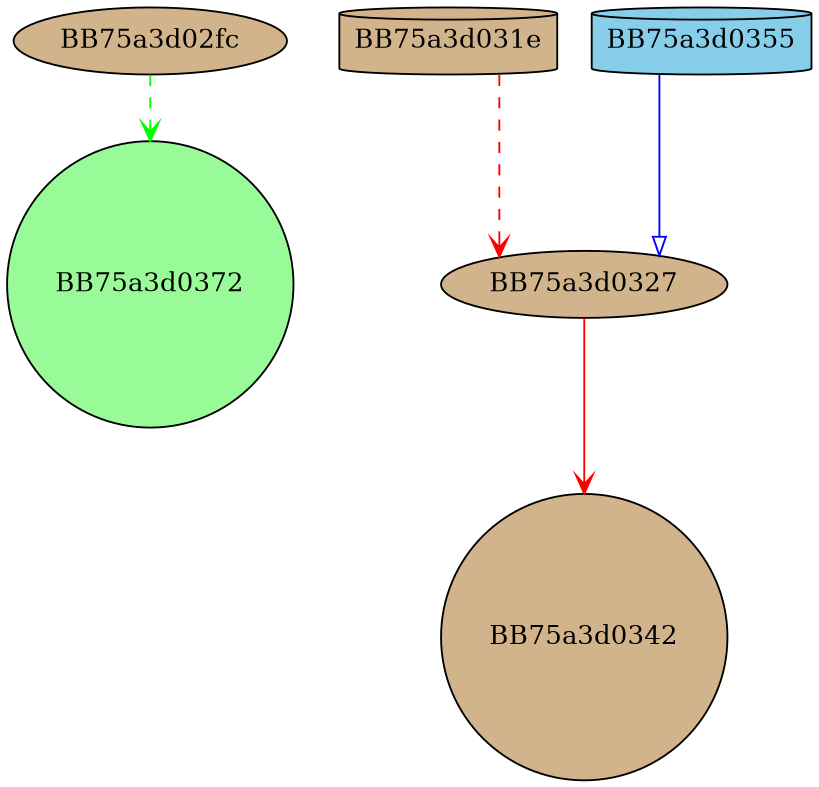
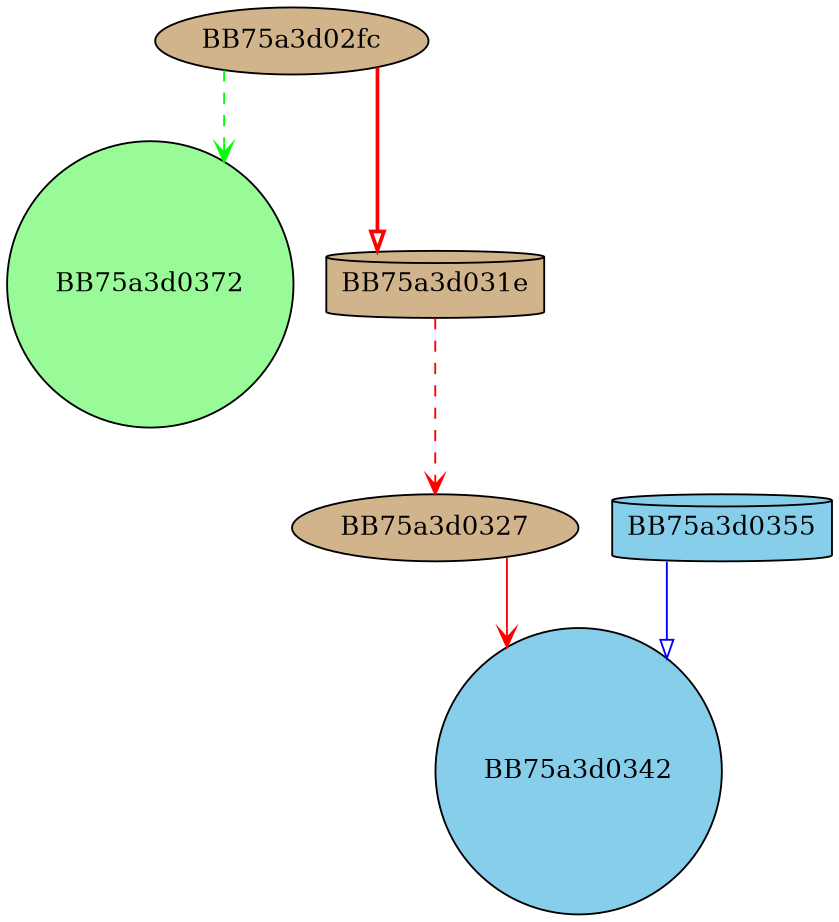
none -> (377, 149)
(659, 156) -> (667, 601)
(584, 637) -> (579, 771)
